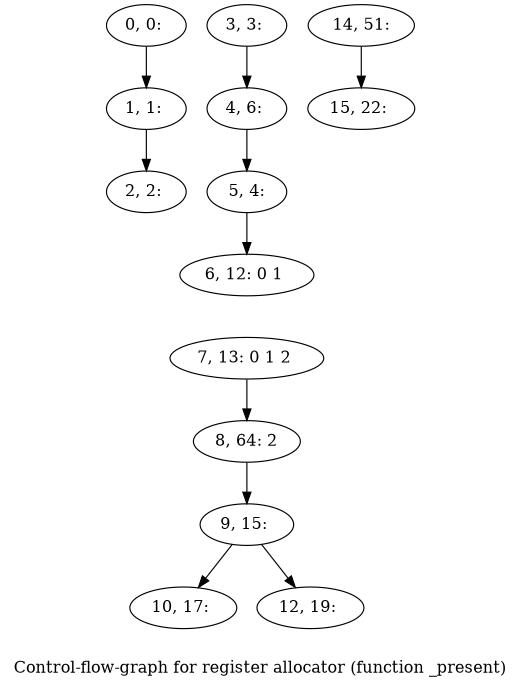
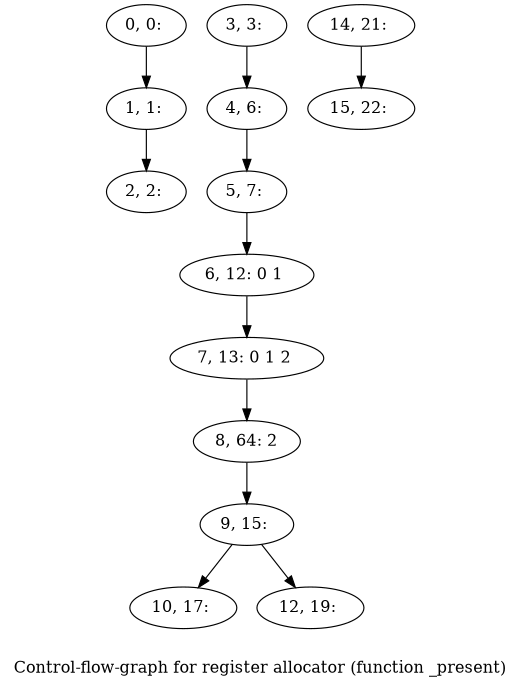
(361, 25) -> (361, 25)
(247, 192) -> (247, 192)
none -> (247, 311)
